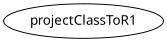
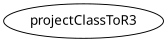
(84, 21) -> (84, 21)
